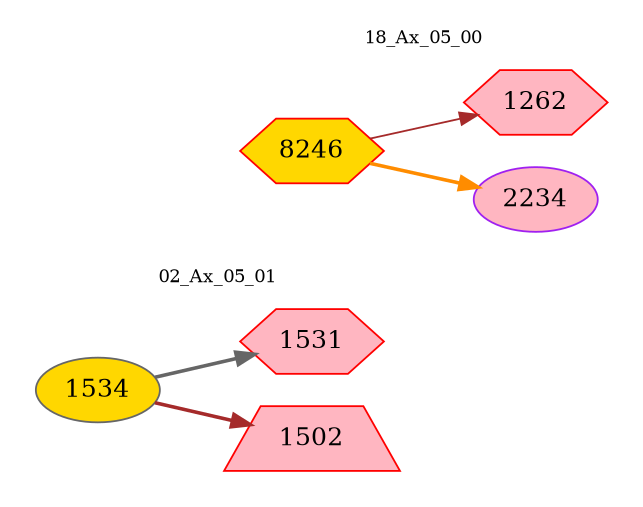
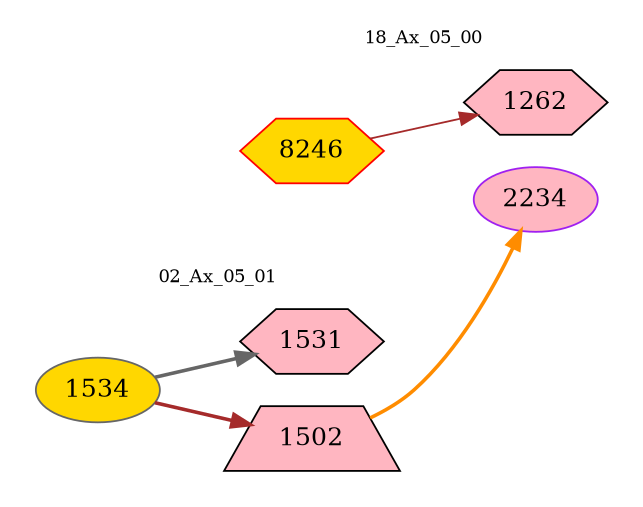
(536, 102) -> (536, 102)
(415, 173) -> (455, 345)
(312, 341) -> (312, 341)
(312, 439) -> (312, 439)
